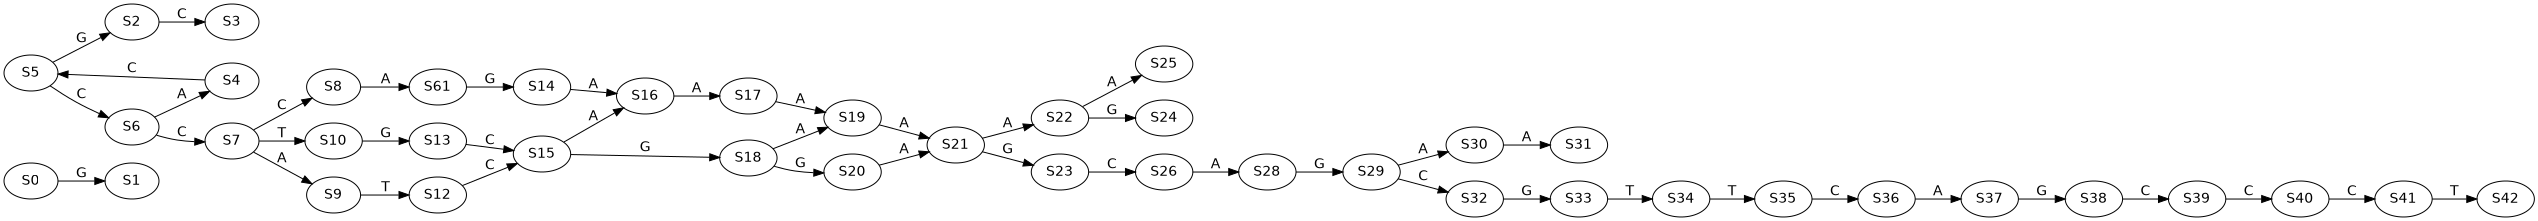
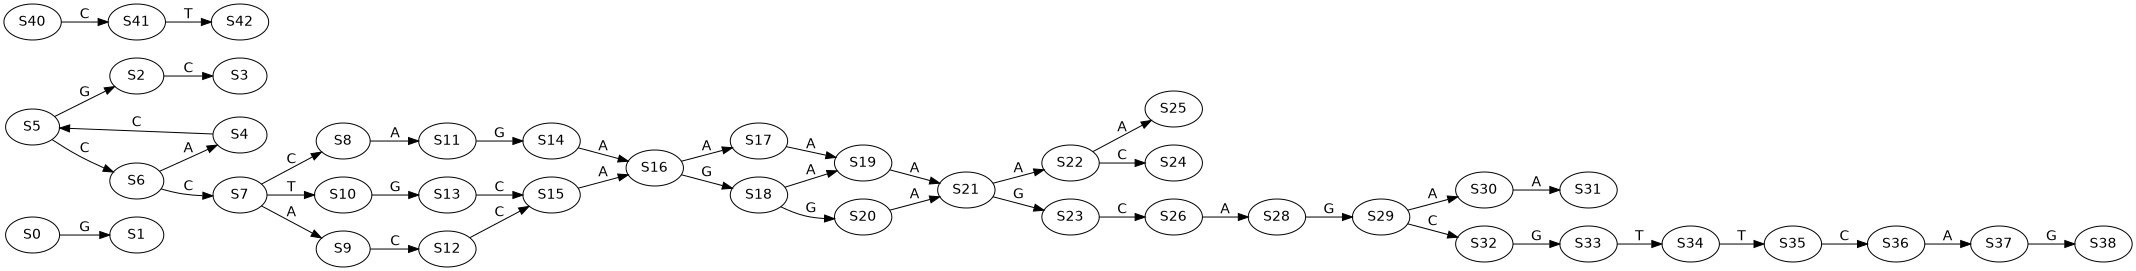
(438, 87) -> (447, 141)
(1112, 110) -> (1122, 156)
(640, 156) -> (702, 180)
(386, 188) -> (395, 242)
(2197, 199) -> none
